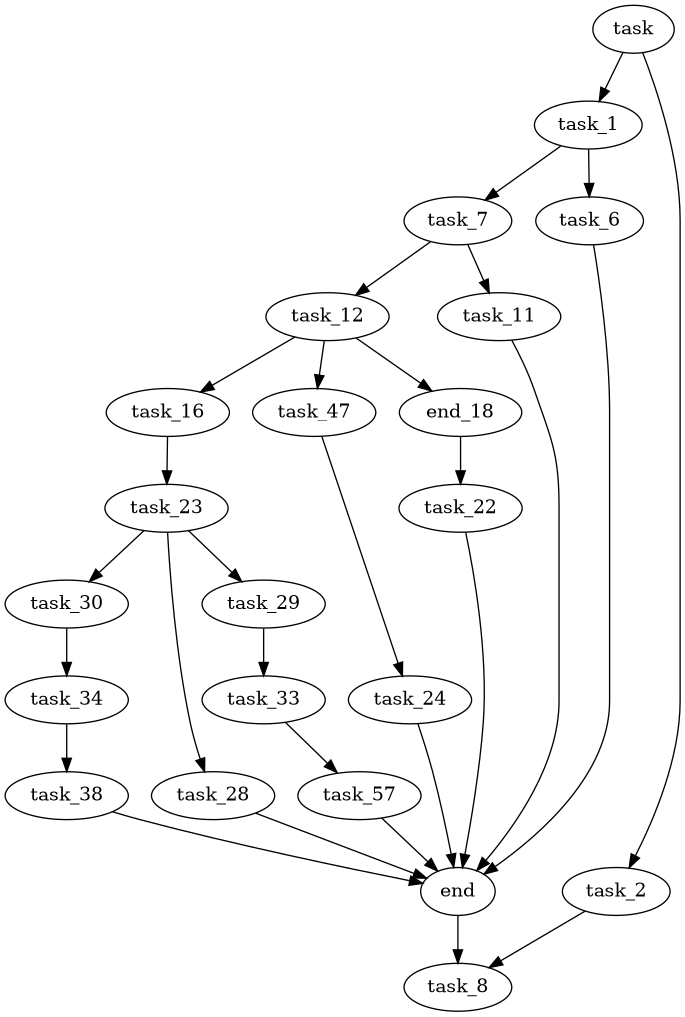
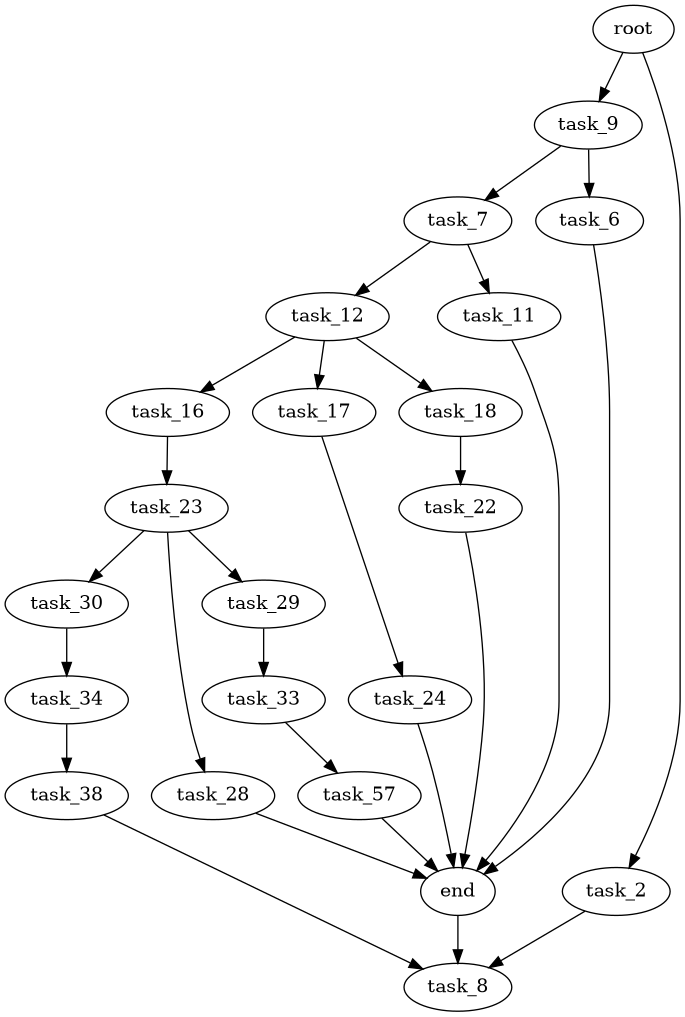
(634, 29) -> (634, 29)
(588, 125) -> (588, 125)
(314, 412) -> (314, 412)
(461, 412) -> (461, 412)
(260, 849) -> (257, 889)
